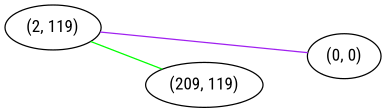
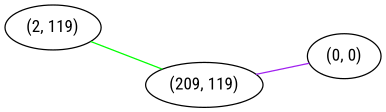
(204, 42) -> (283, 69)
